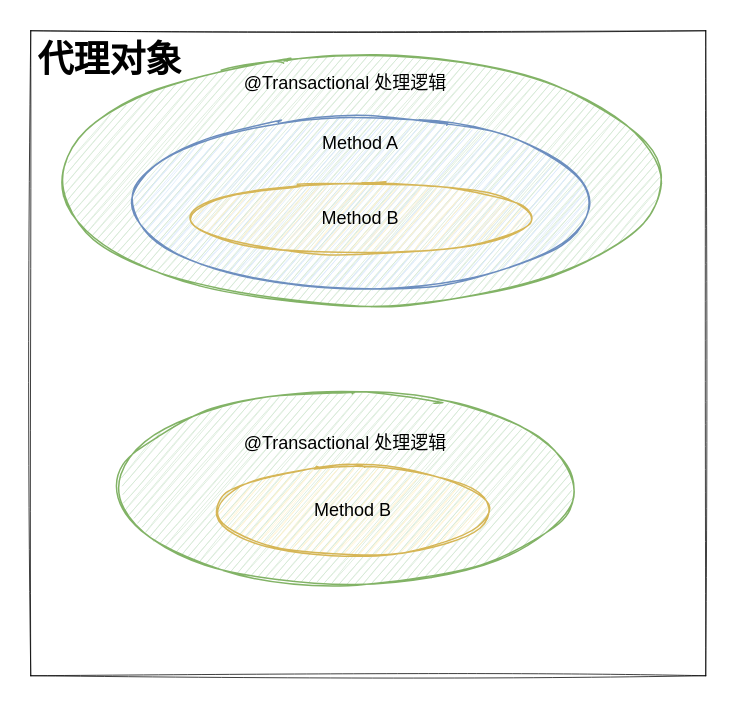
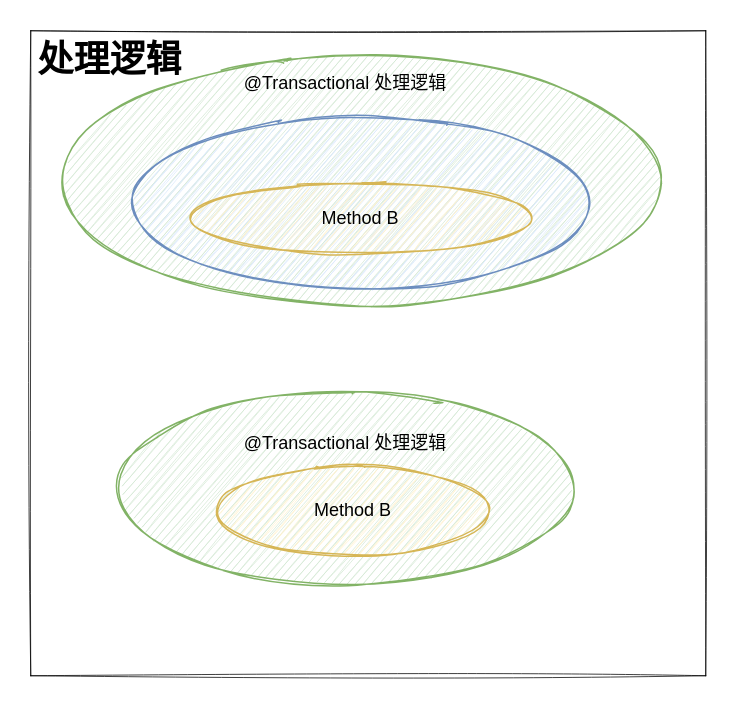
(74, 27) -> (74, 27)
(361, 143) -> none
